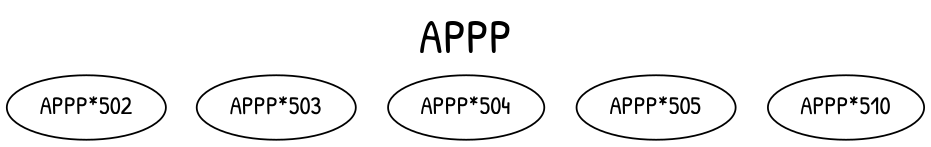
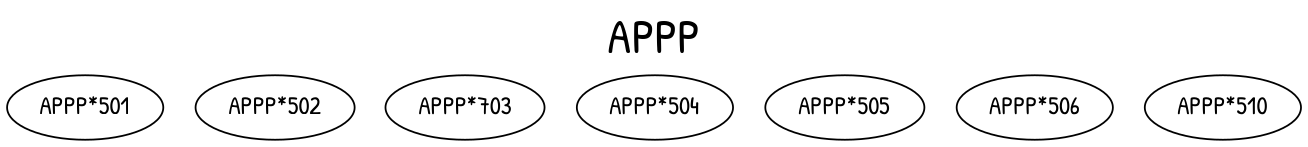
none -> (85, 108)
(276, 108) -> (465, 108)
none -> (1035, 108)
